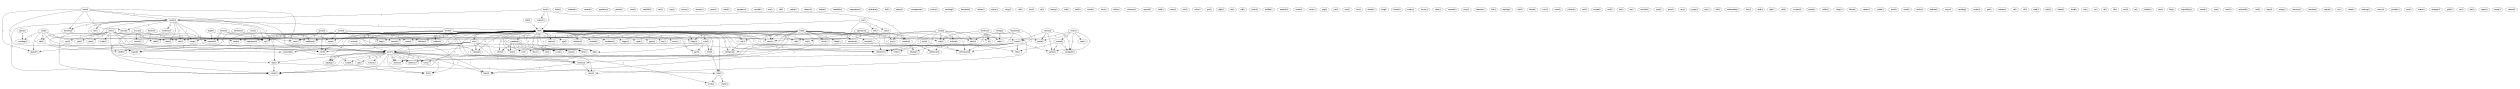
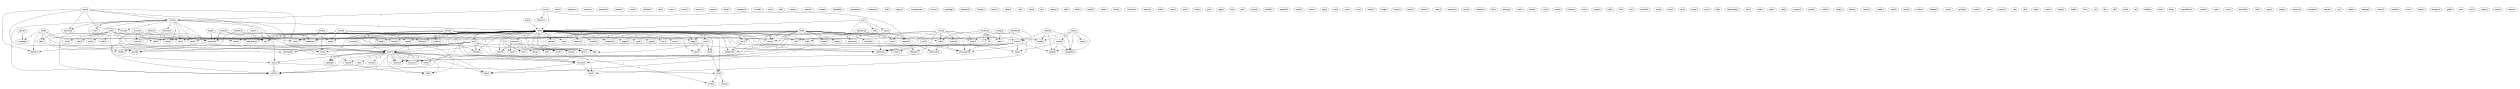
(382, 33) -> none
